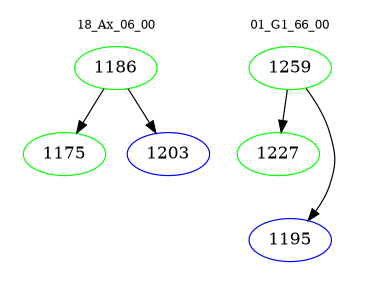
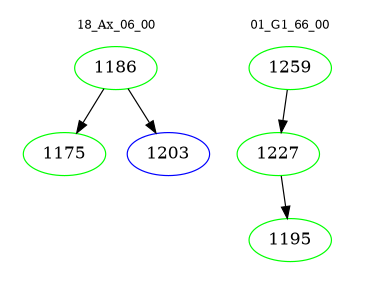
(334, 148) -> (283, 191)
(290, 240) -> (290, 240)
